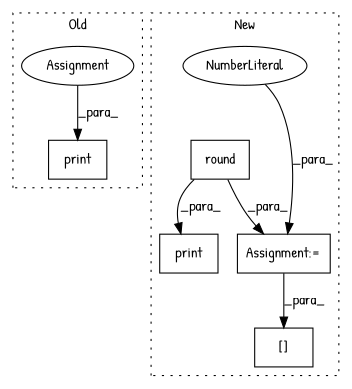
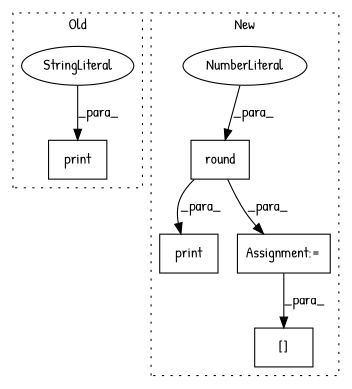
(78, 66) -> (78, 66)
(291, 151) -> (234, 108)
